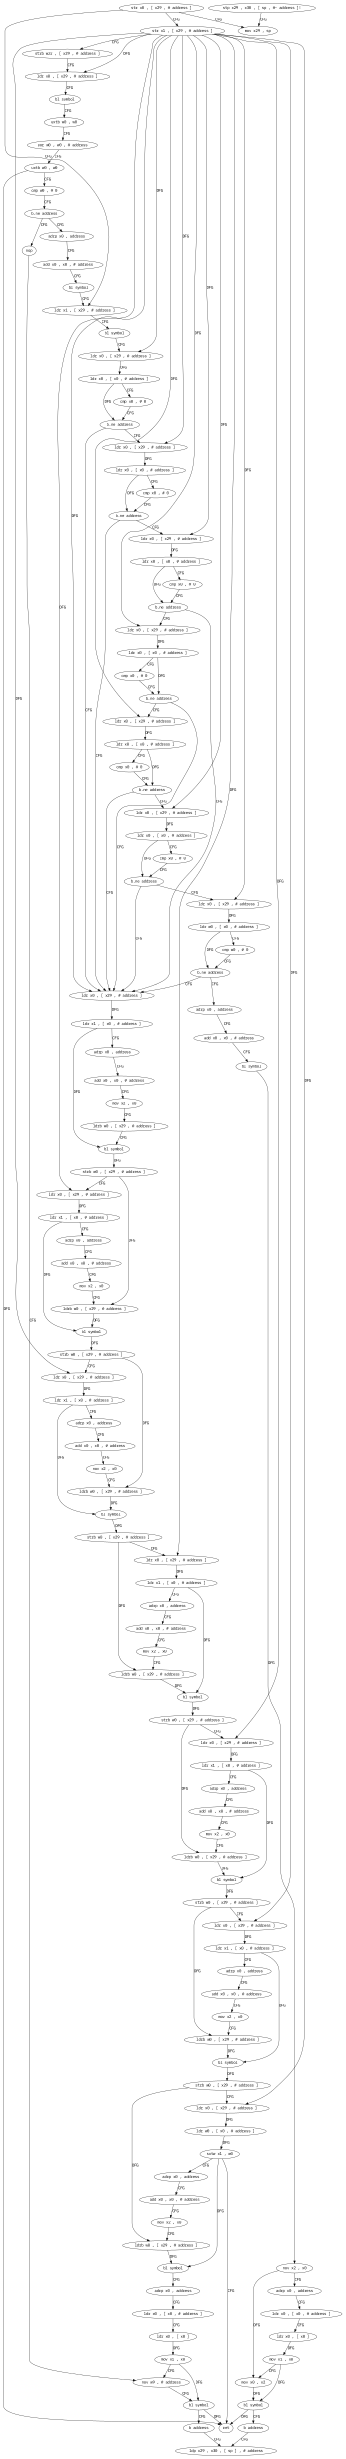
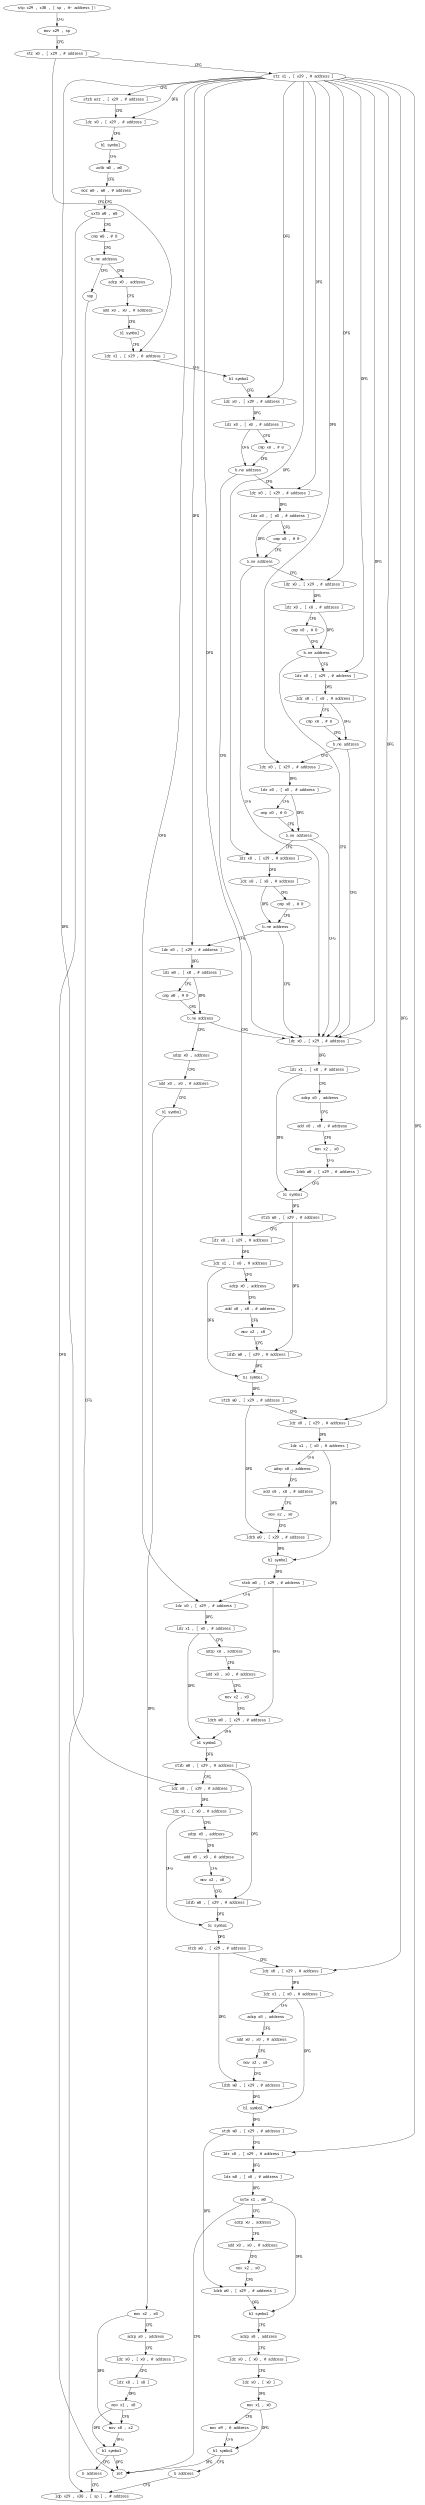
(210, 20) -> (57, 41)
(29, 1361) -> (85, 1399)
